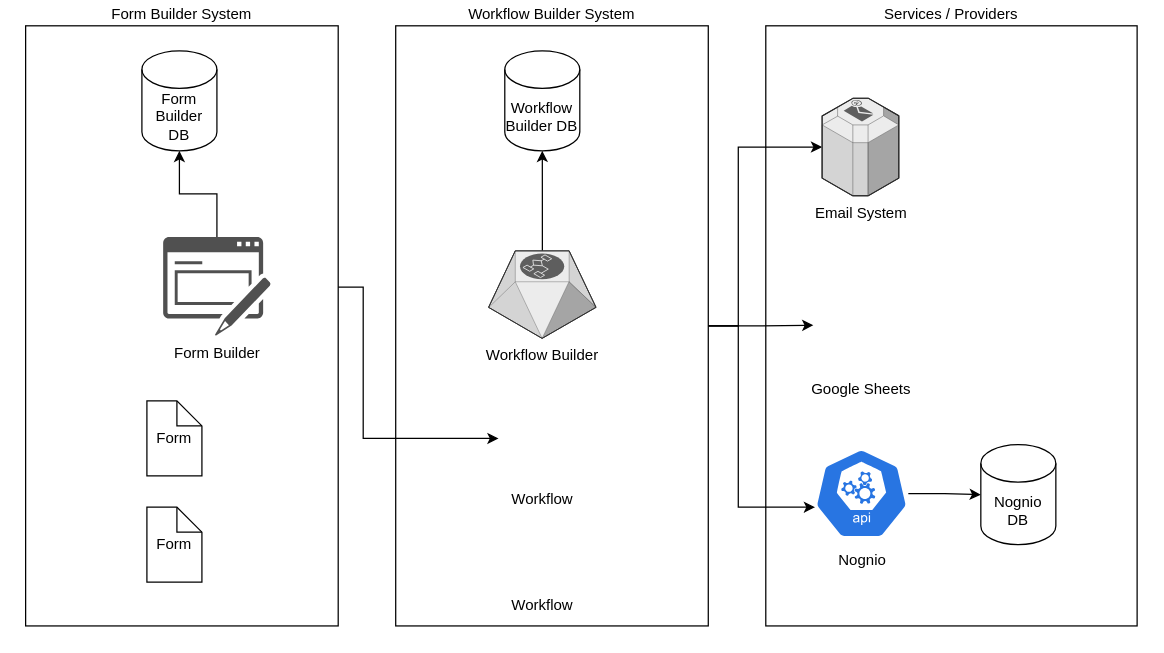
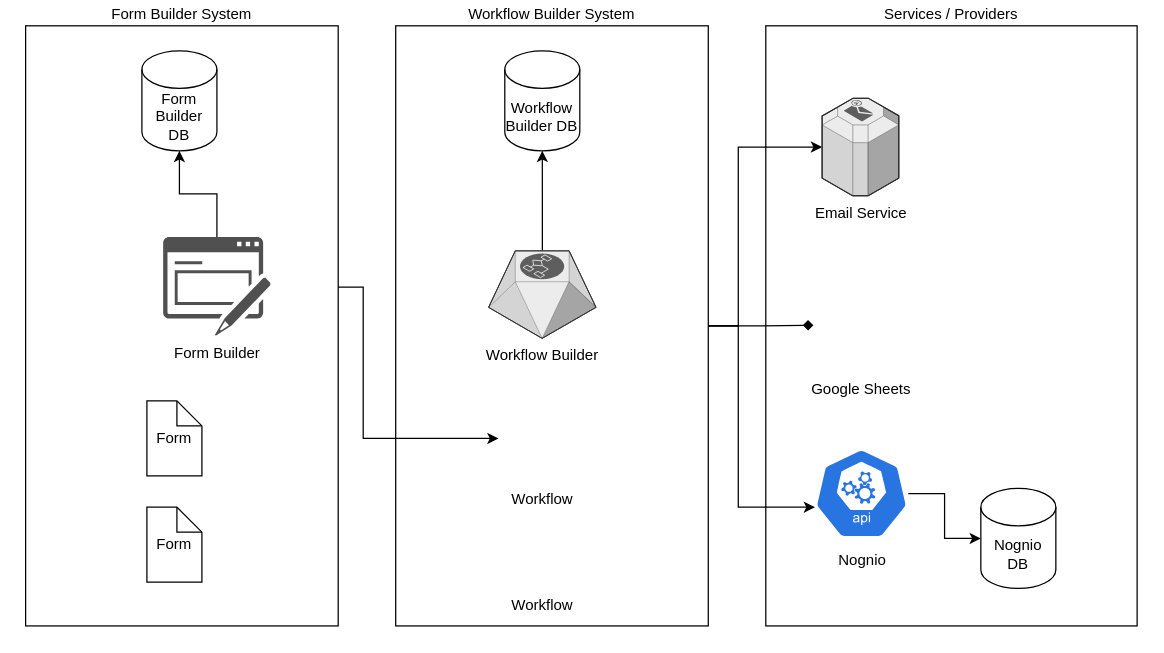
(861, 213) -> (861, 213)
(803, 325) -> (803, 325)
(1018, 494) -> (1018, 538)
